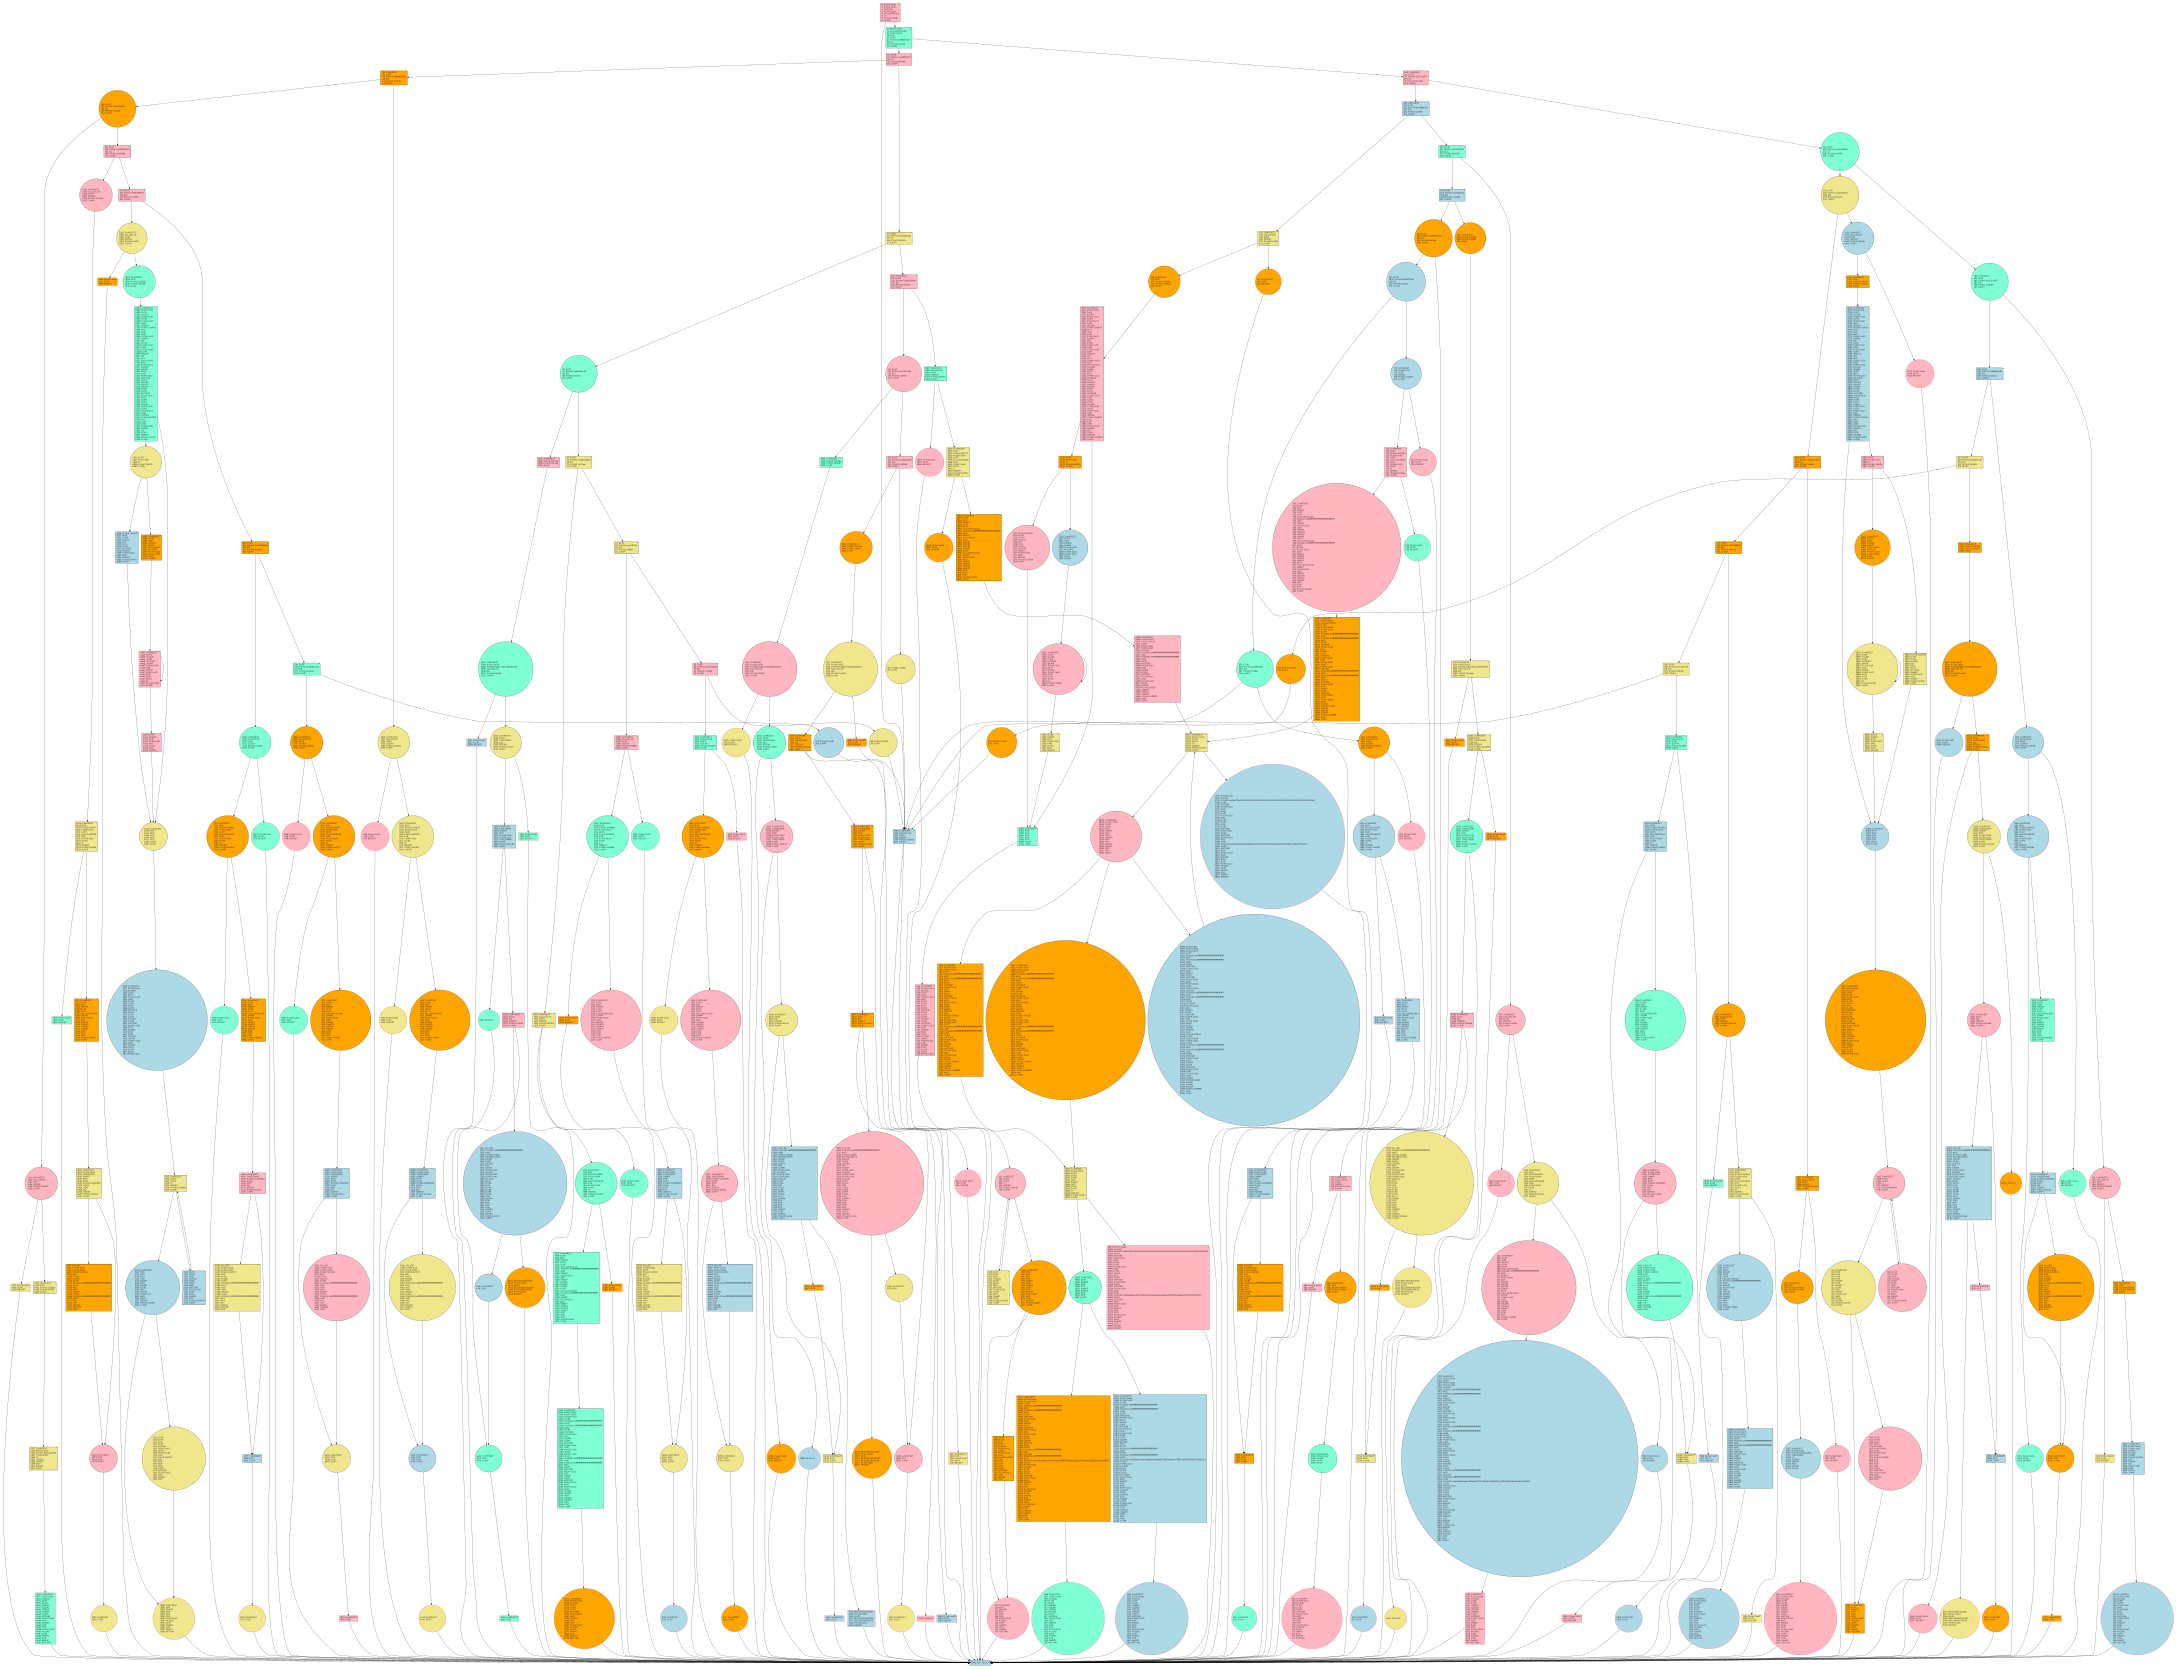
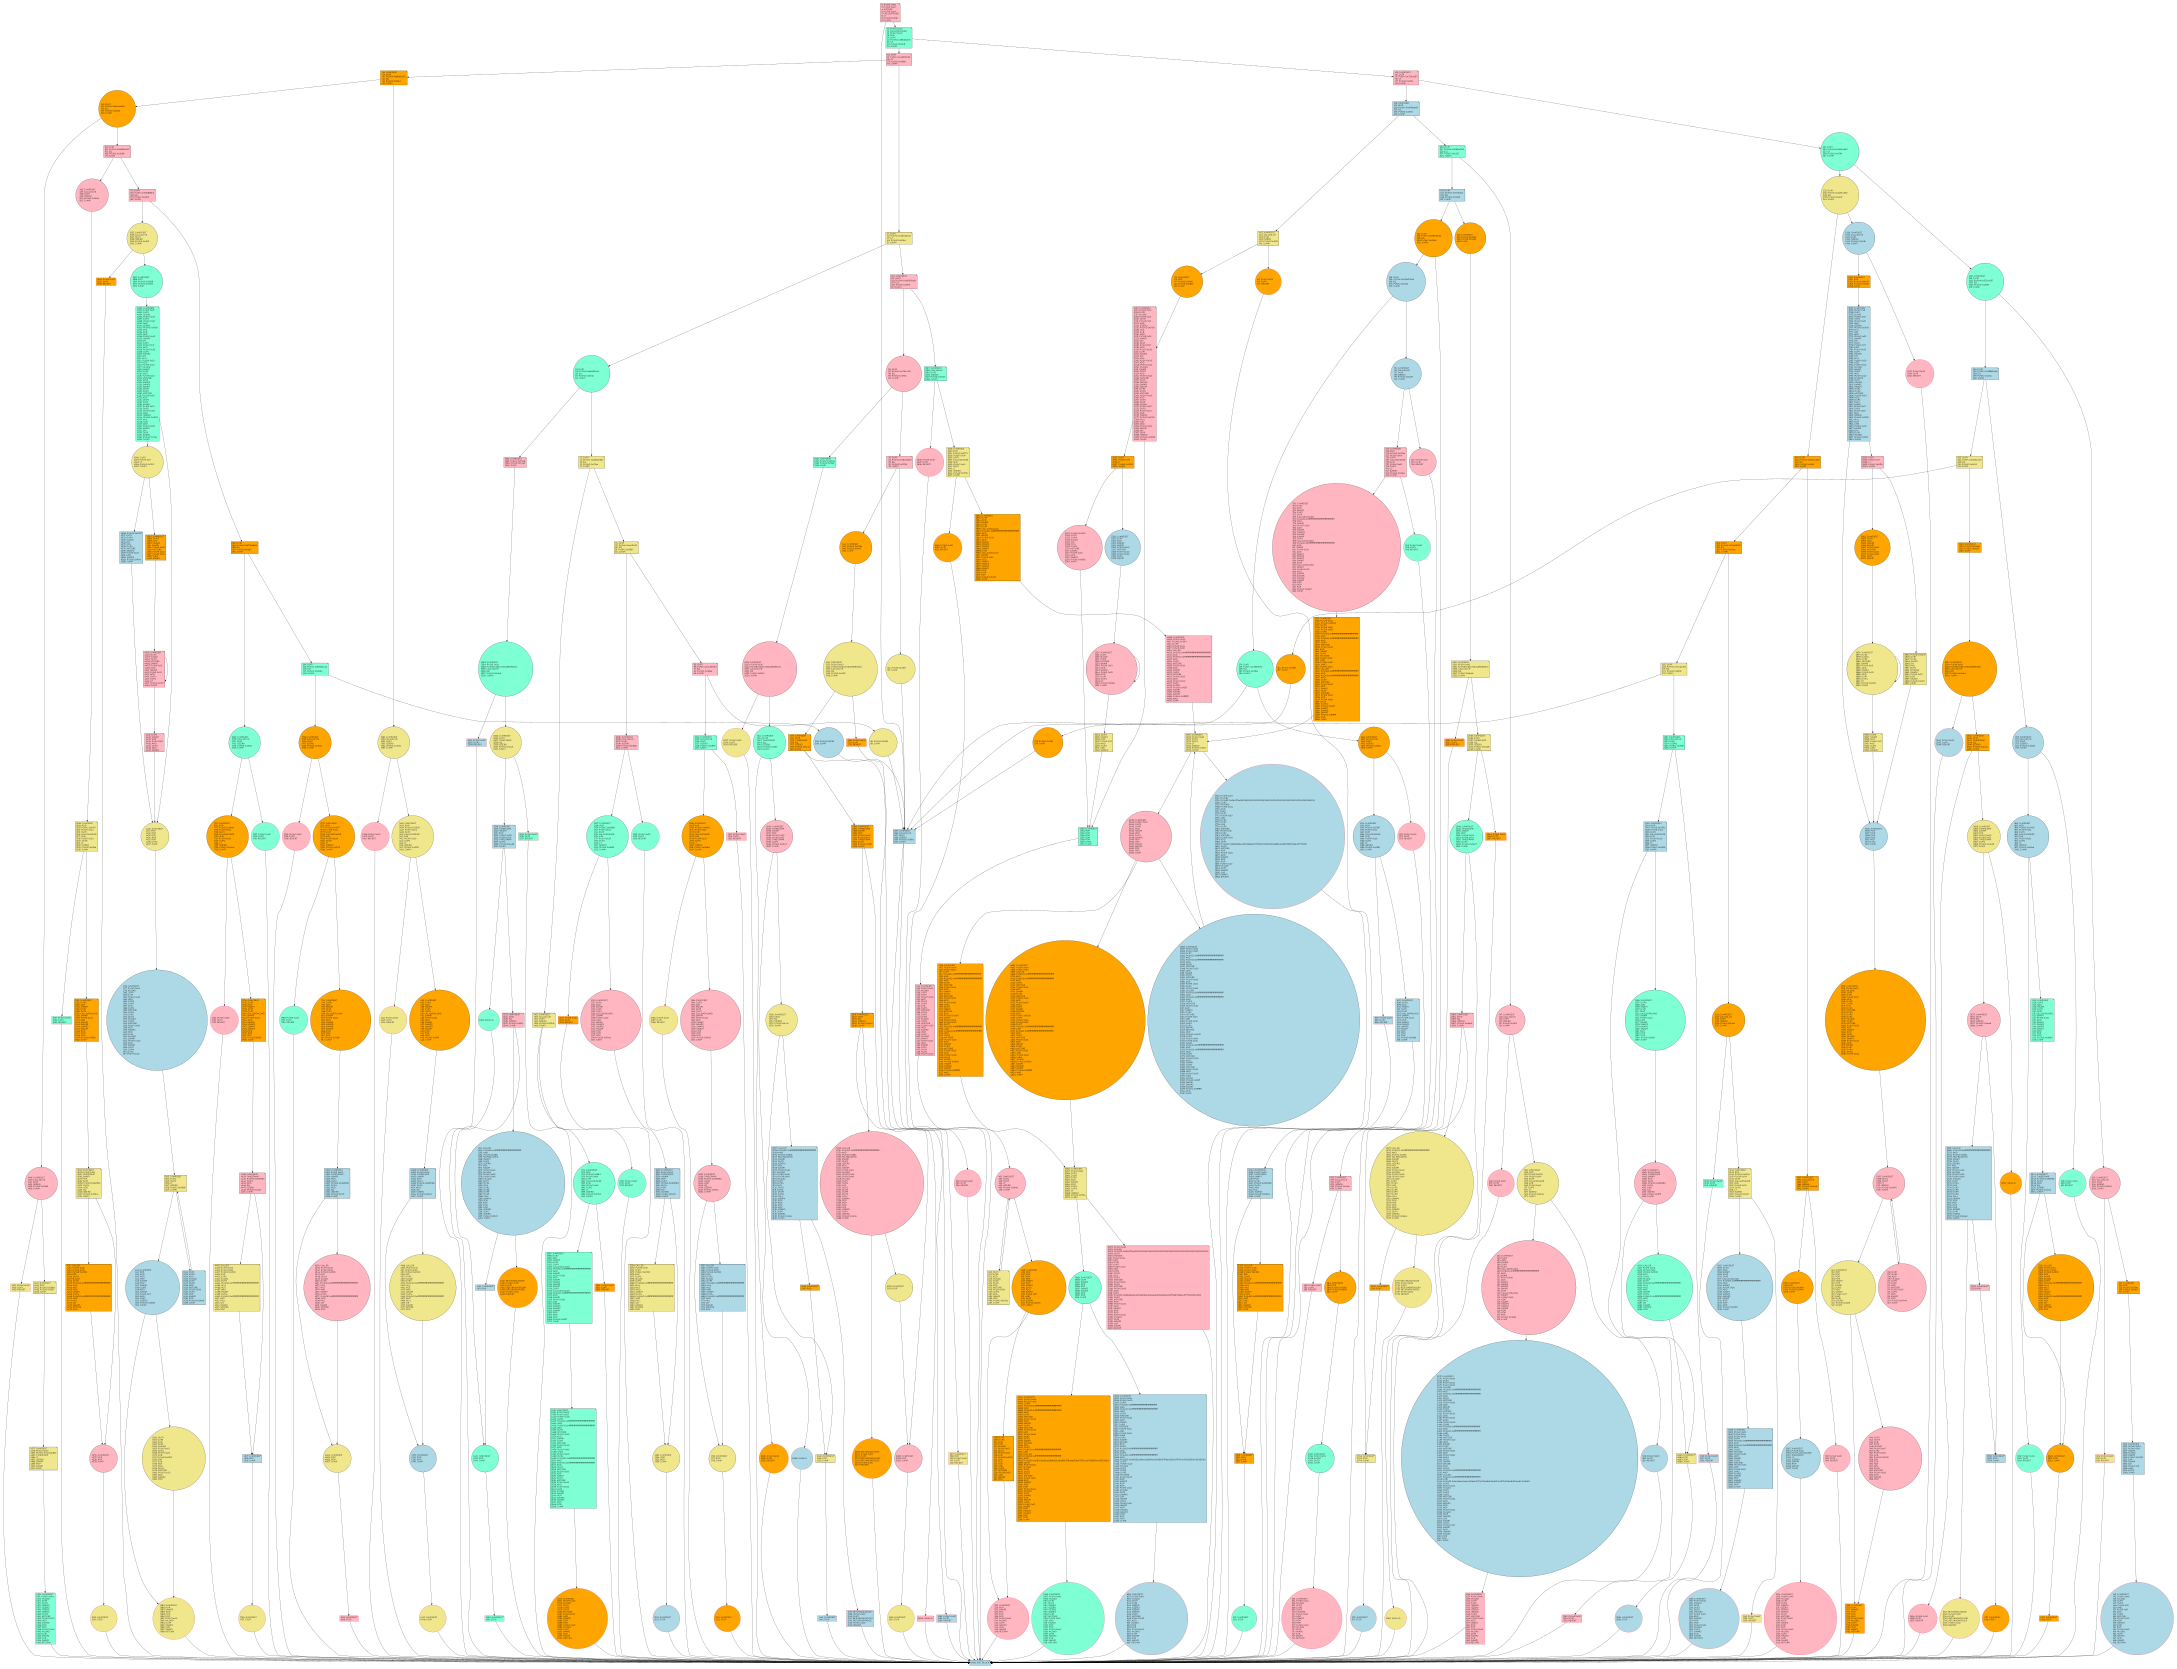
(224, 1020) -> (224, 1020)
(489, 1288) -> (485, 1288)
